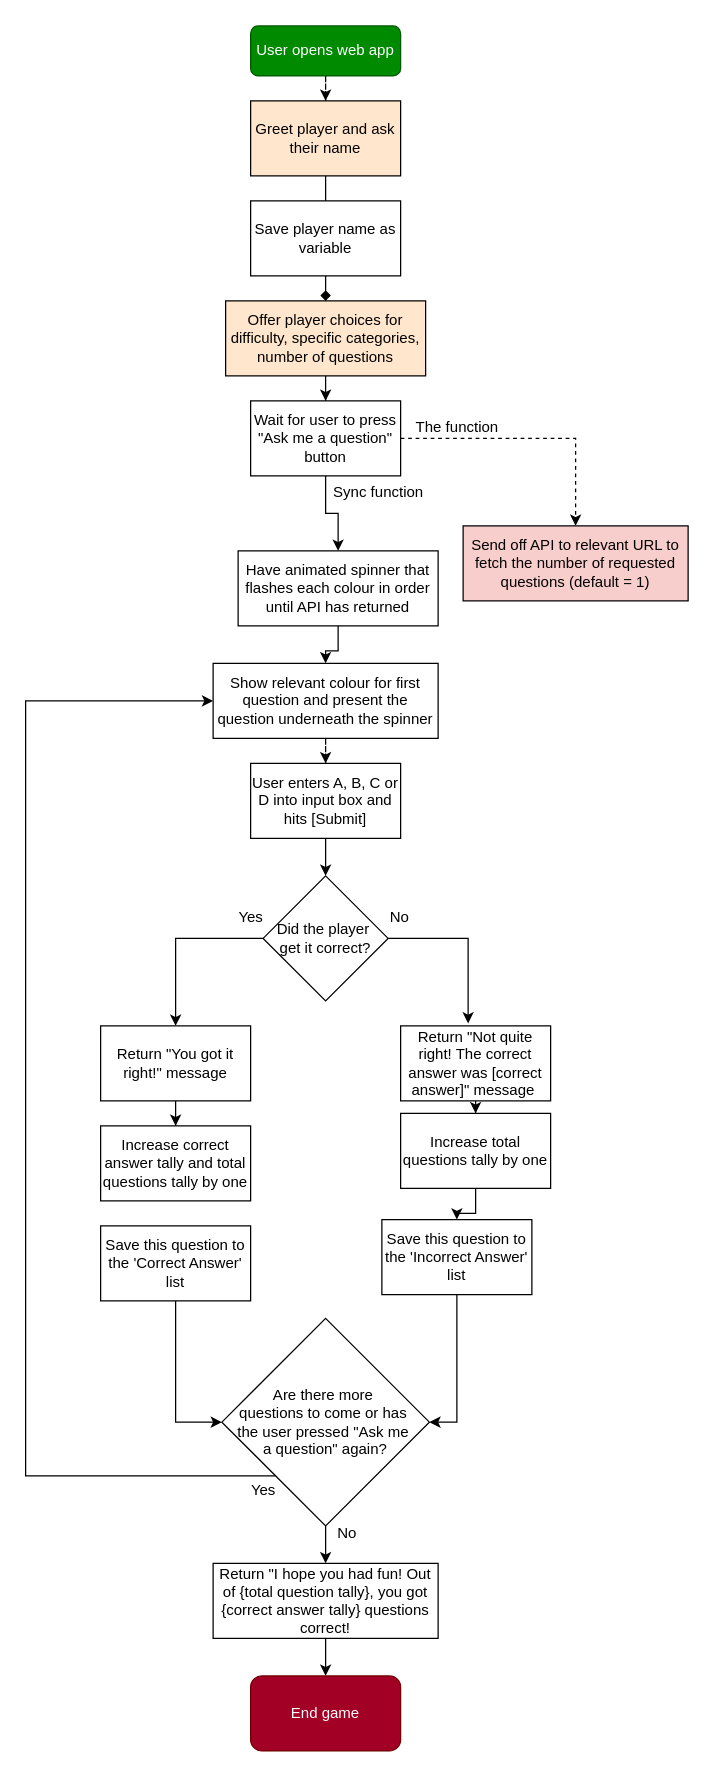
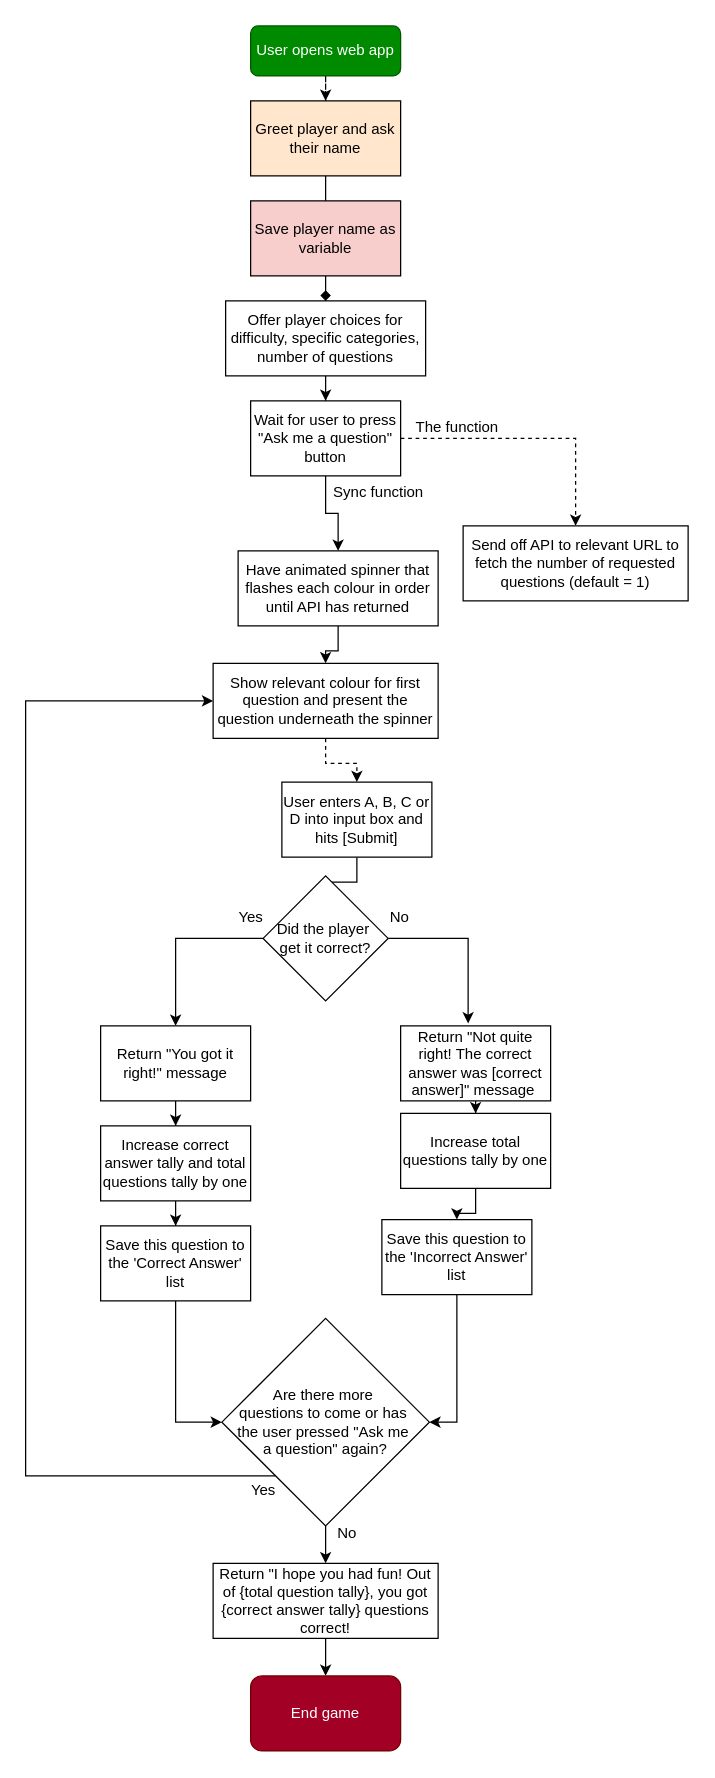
(326, 238) -> (326, 238)
(326, 338) -> (326, 338)
(576, 563) -> (576, 563)
(326, 801) -> (357, 819)
none -> (176, 1218)
